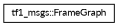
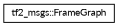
(59, 13) -> (59, 13)
